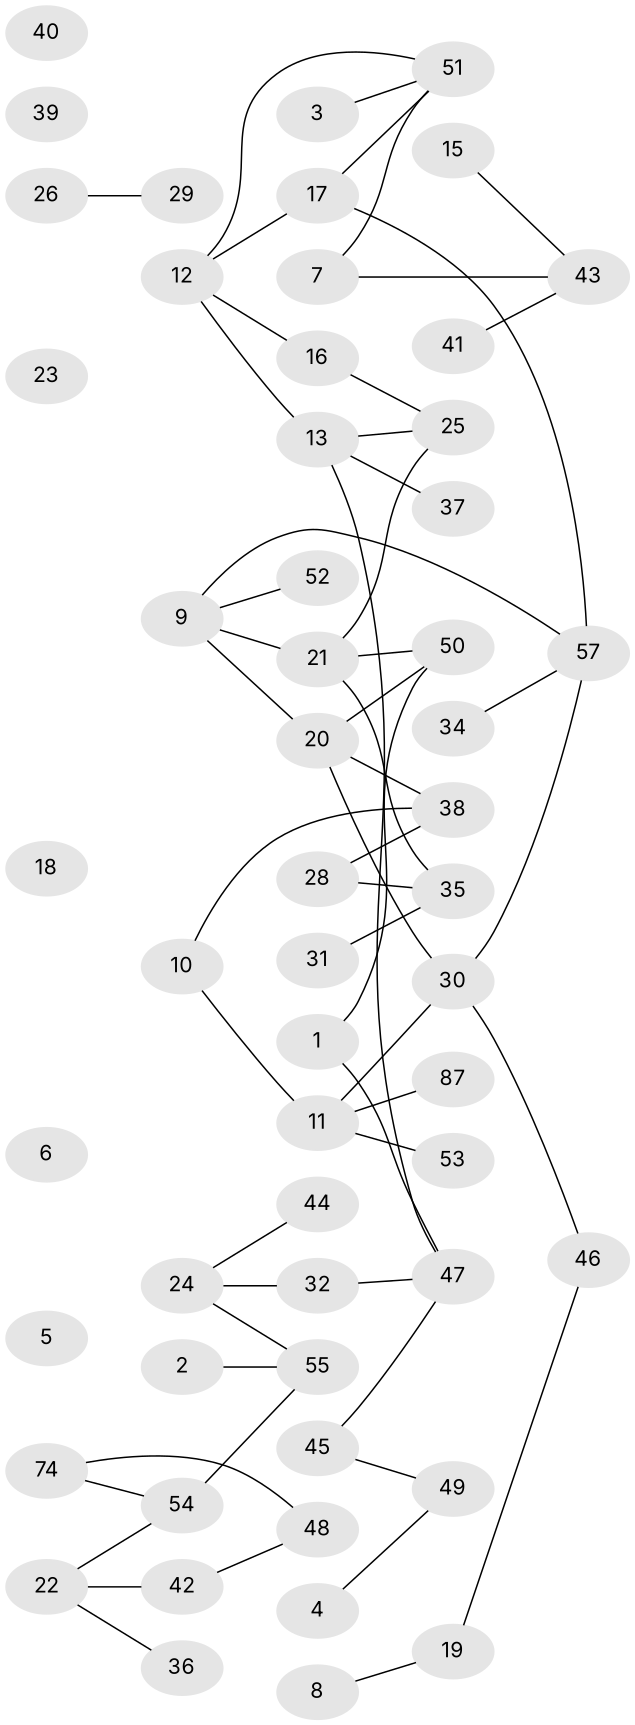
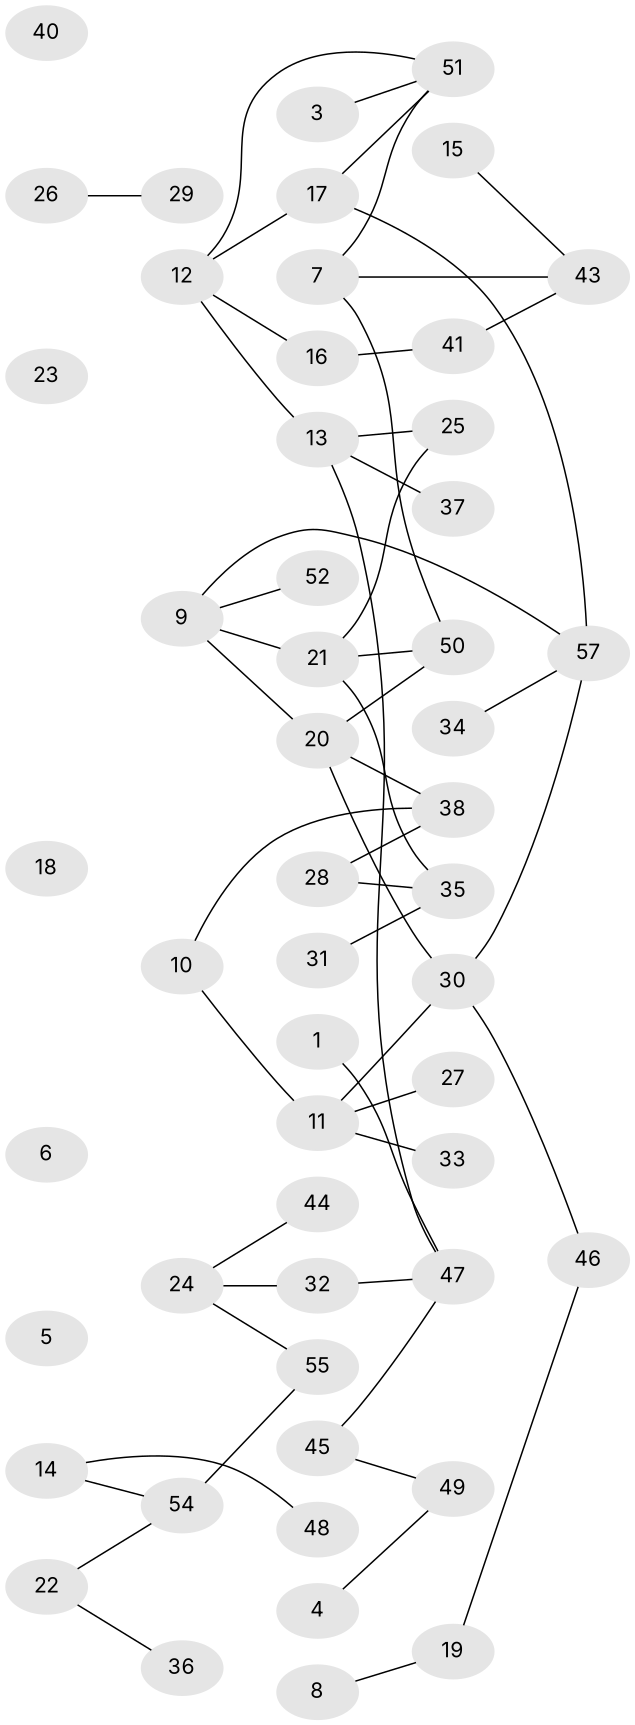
(47, 114) -> none
(386, 393) -> (385, 352)
(385, 845) -> (395, 458)
(453, 1079) -> (453, 1079)
(453, 1161) -> (453, 1161)
(182, 1367) -> none
(47, 1471) -> (47, 1471)
(182, 1587) -> none
